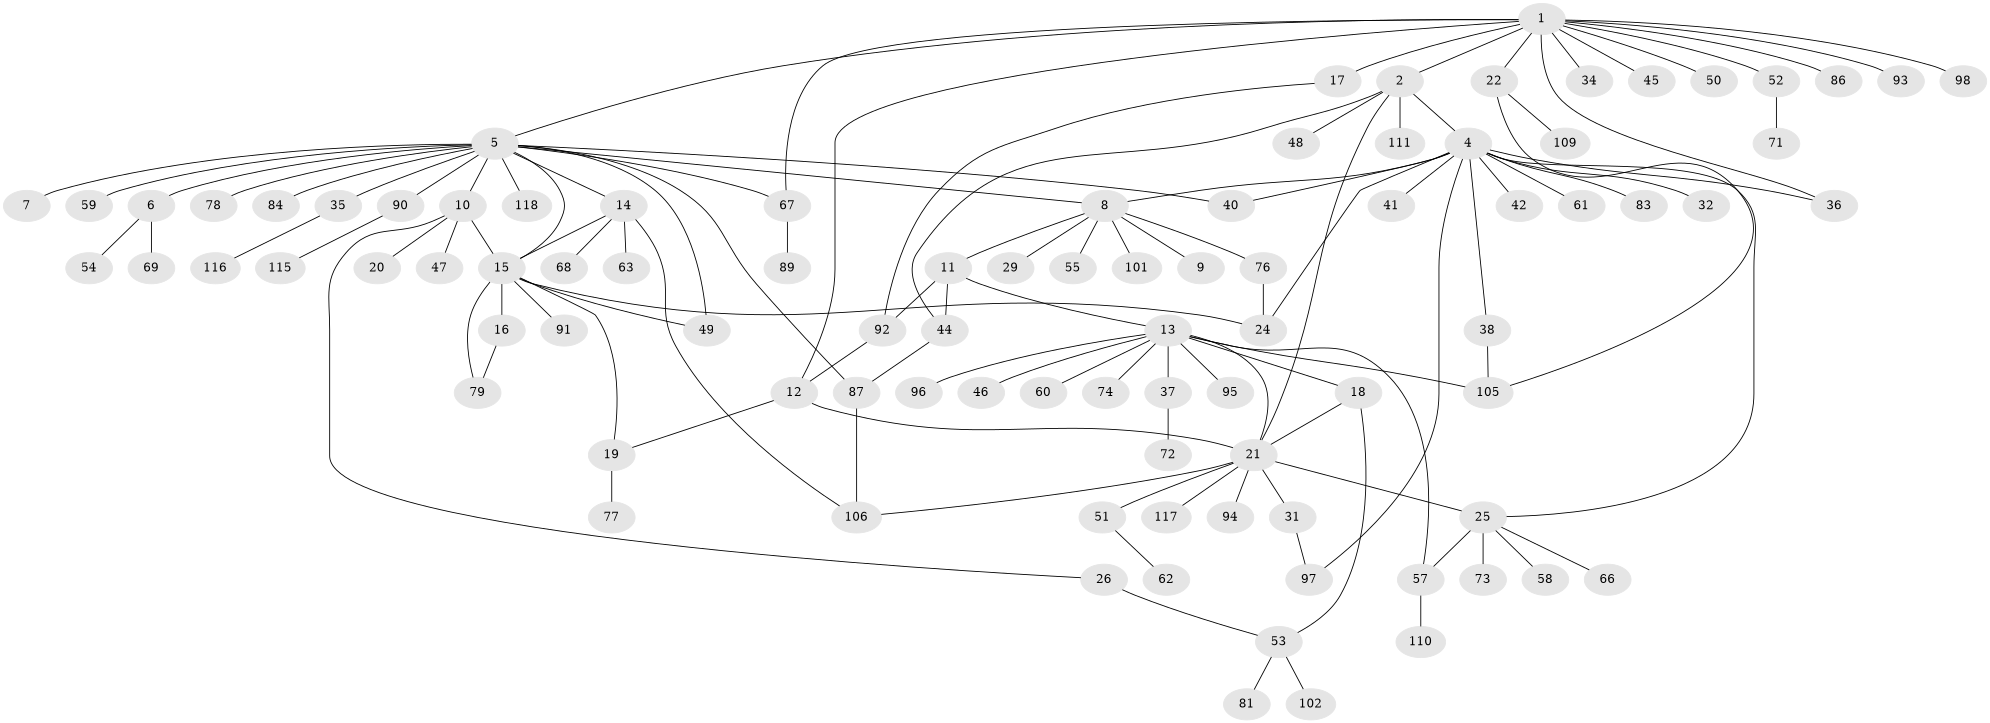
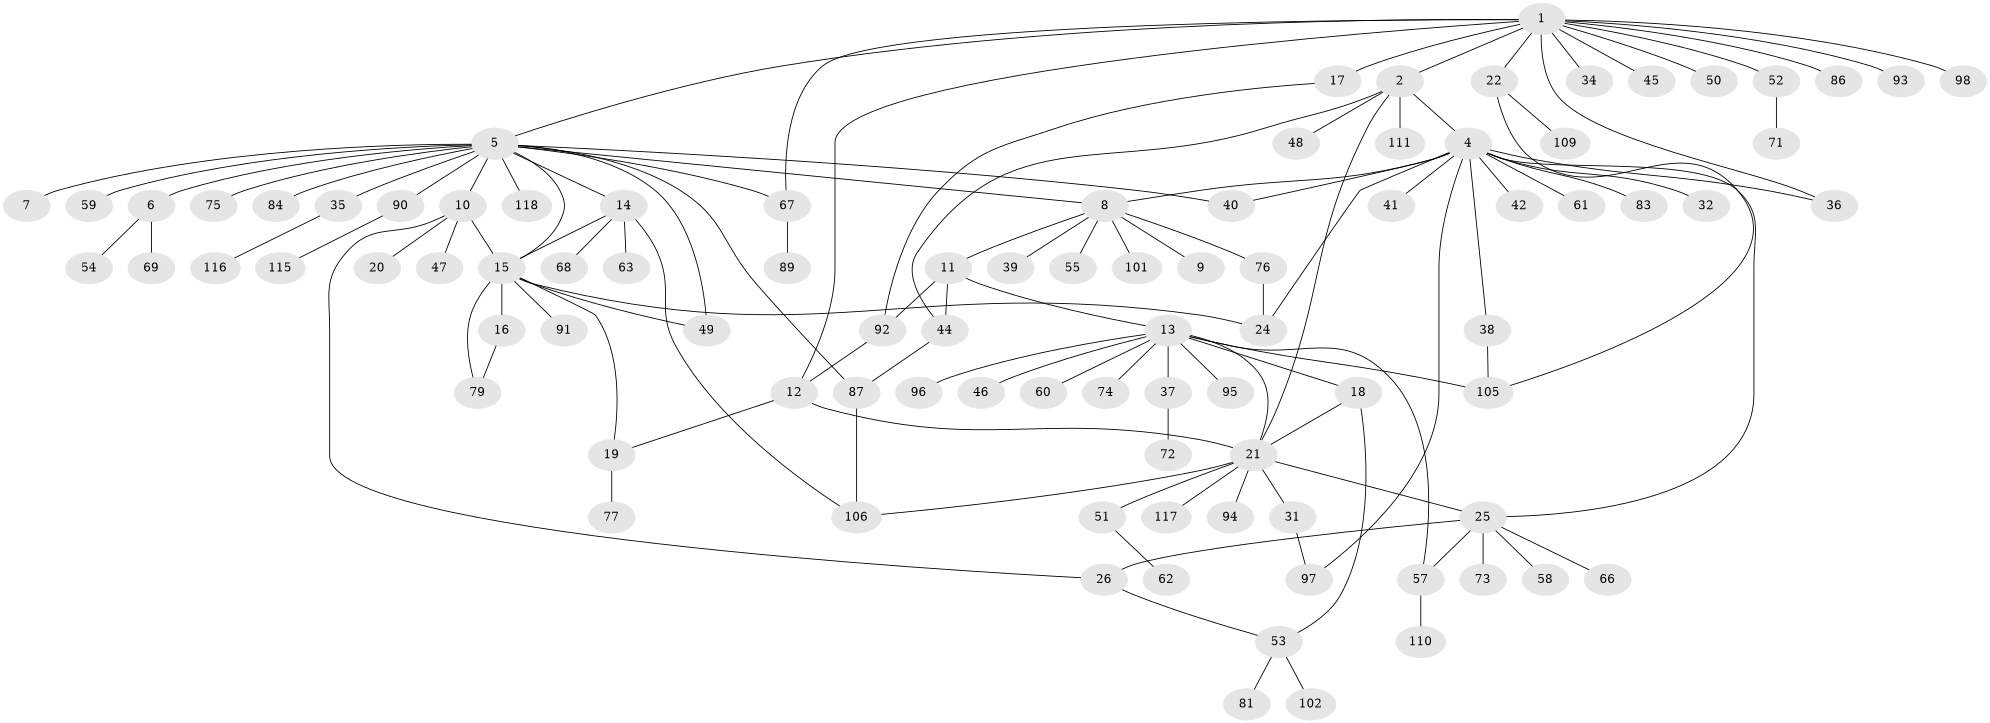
(214, 206) -> (214, 206)
(1011, 268) -> (1011, 268)
none -> (1290, 539)
